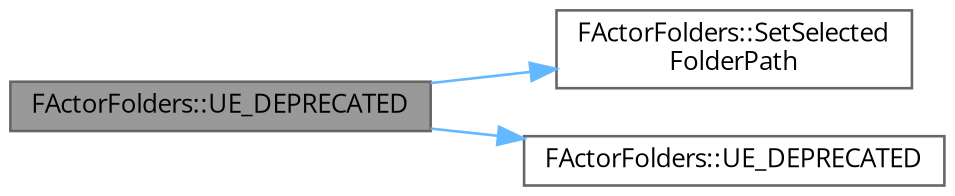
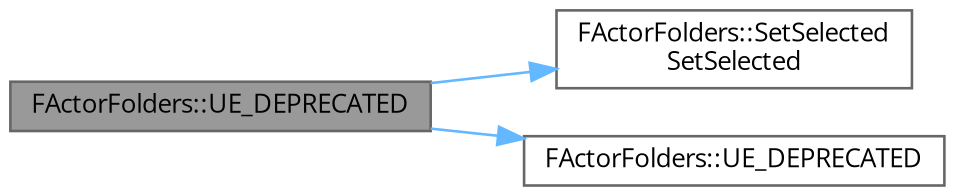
(734, 49) -> (734, 49)
